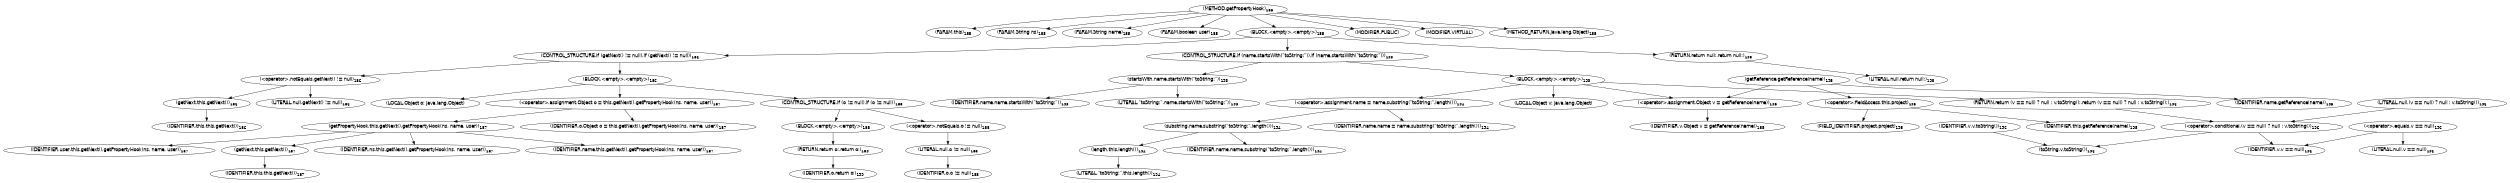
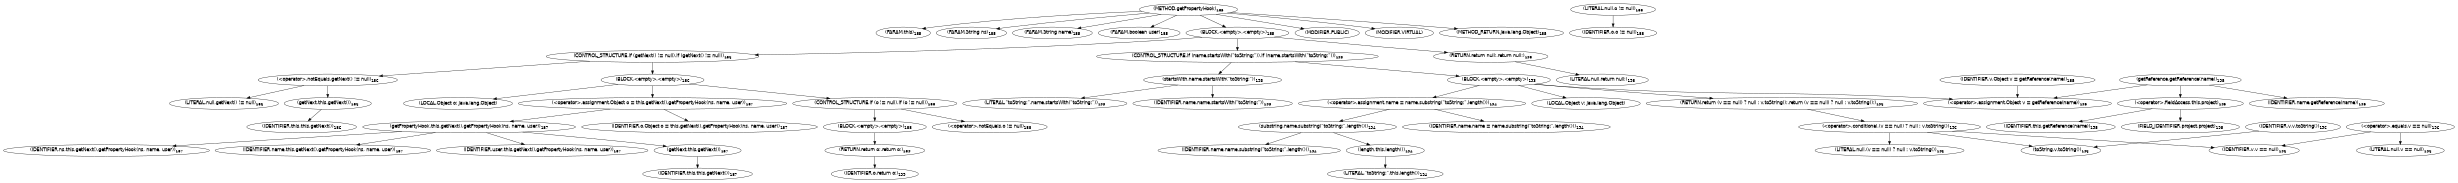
(1707, 114) -> (2017, 90)
(2345, 115) -> (1890, 137)
(948, 137) -> none
